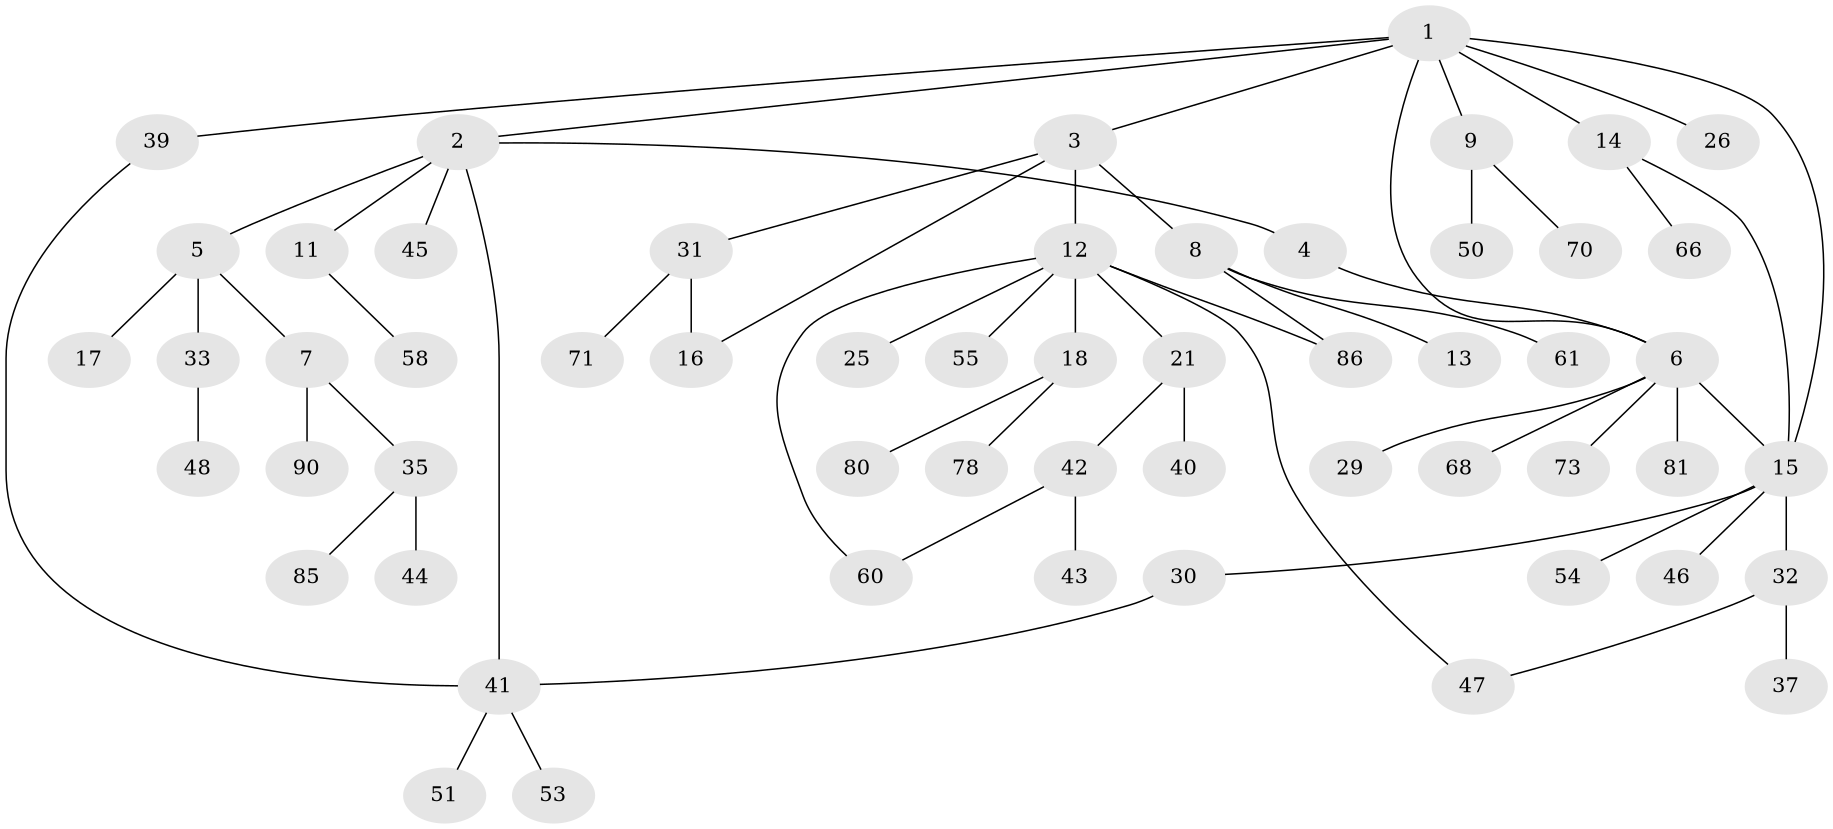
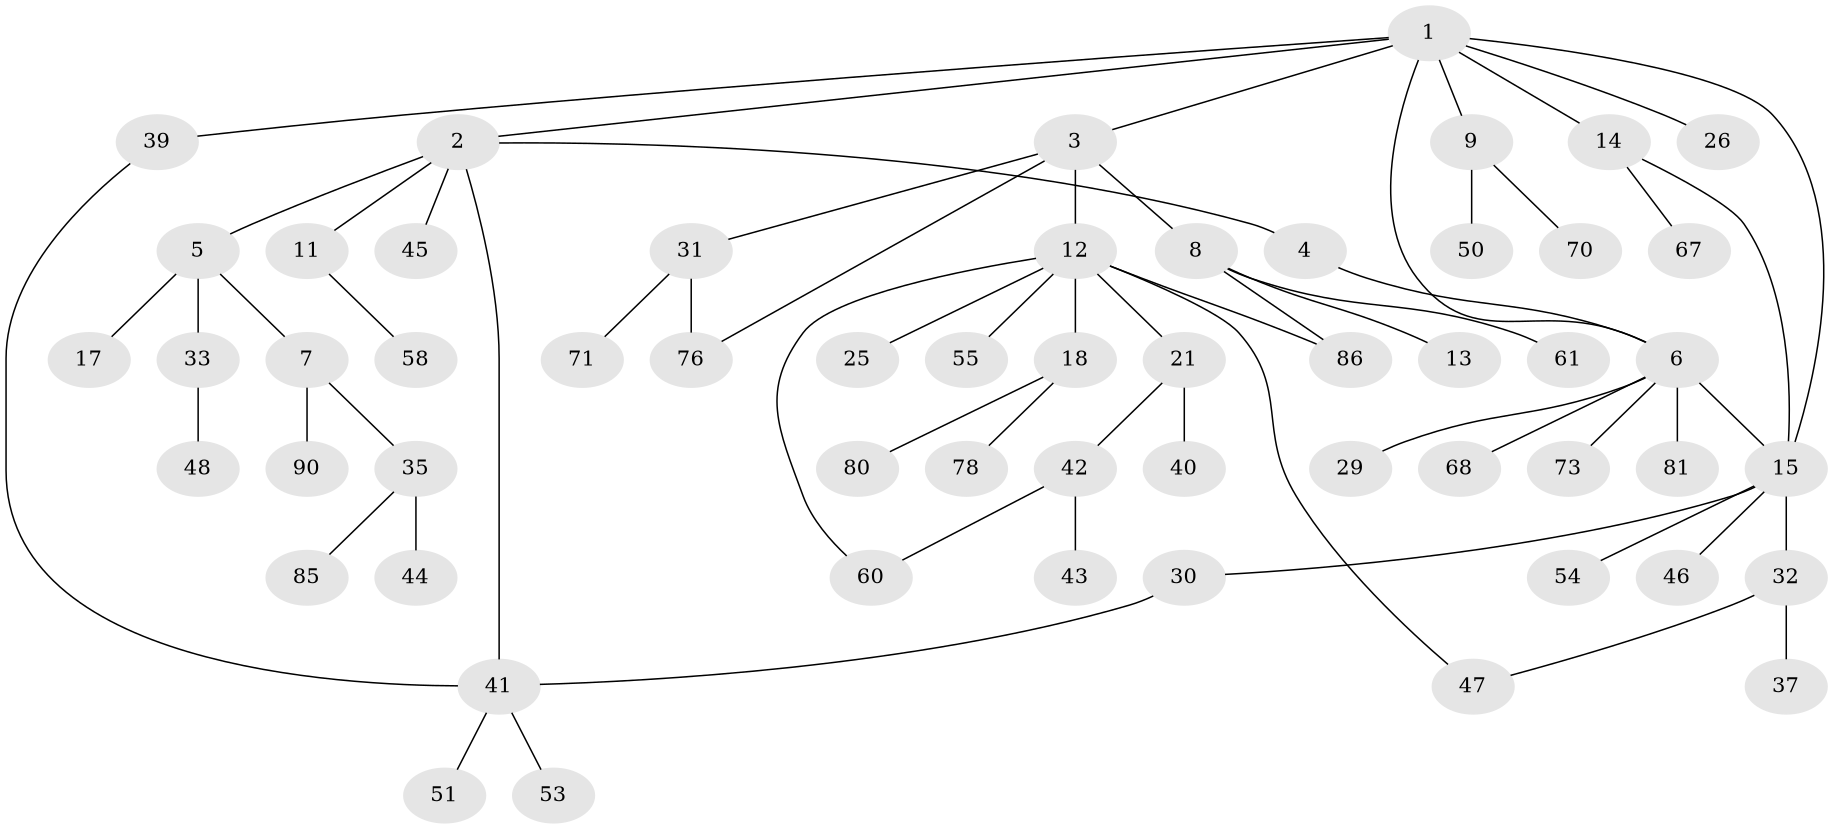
(1689, 251) -> (1689, 251)
(691, 360) -> (691, 360)
